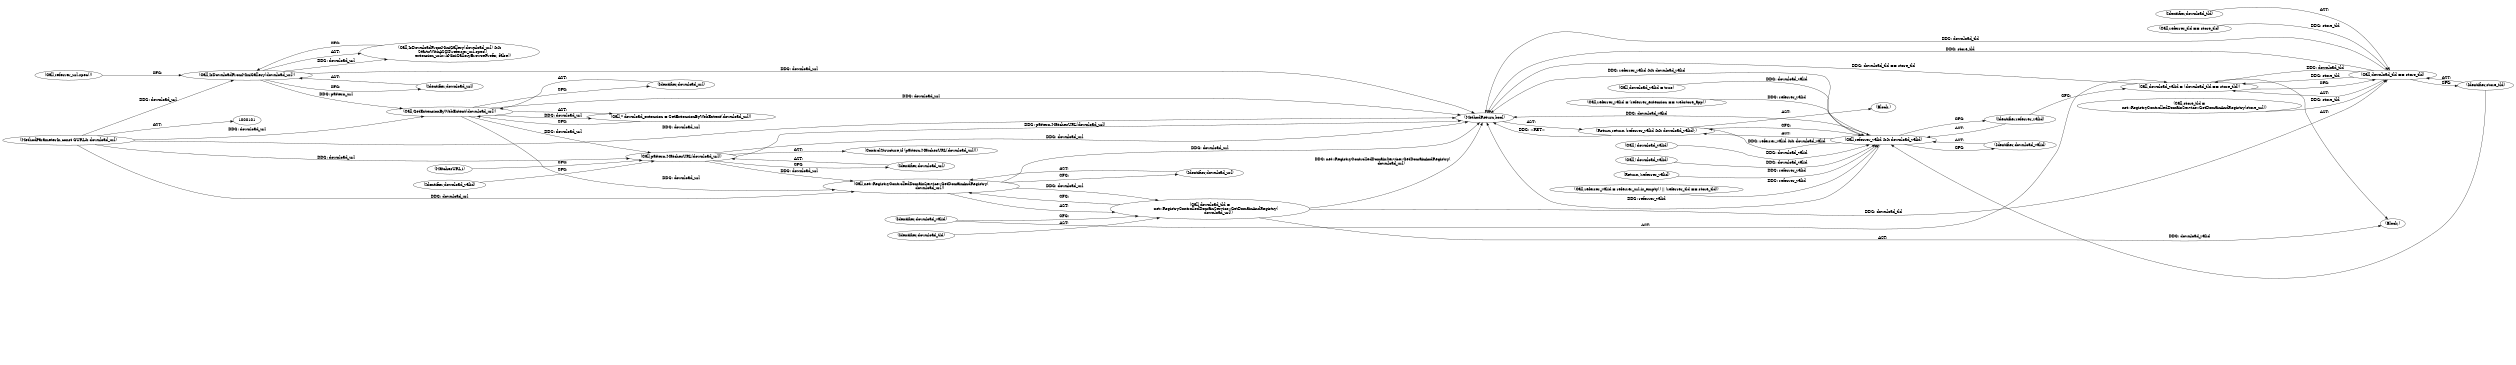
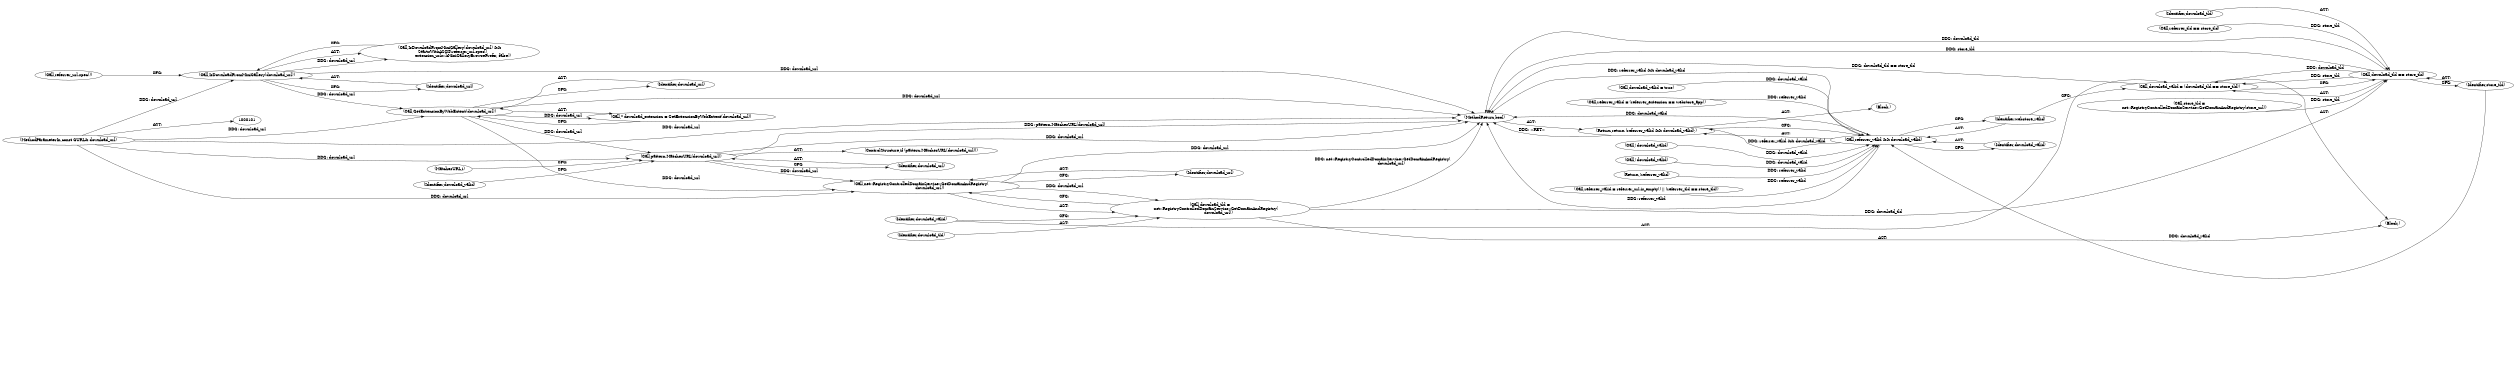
(336, 95) -> (336, 95)
(2020, 119) -> (2020, 119)
